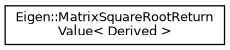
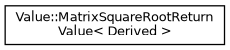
(115, 25) -> (115, 25)
